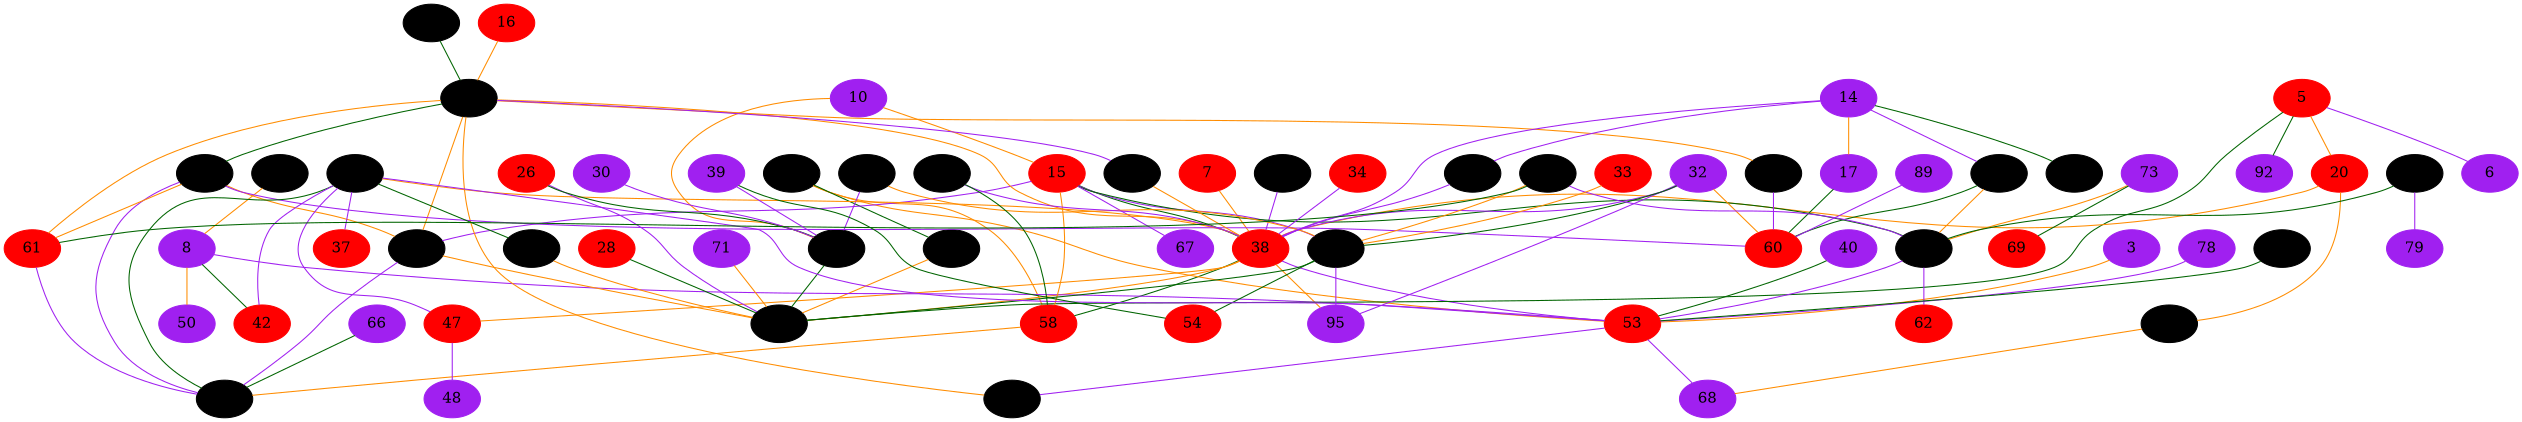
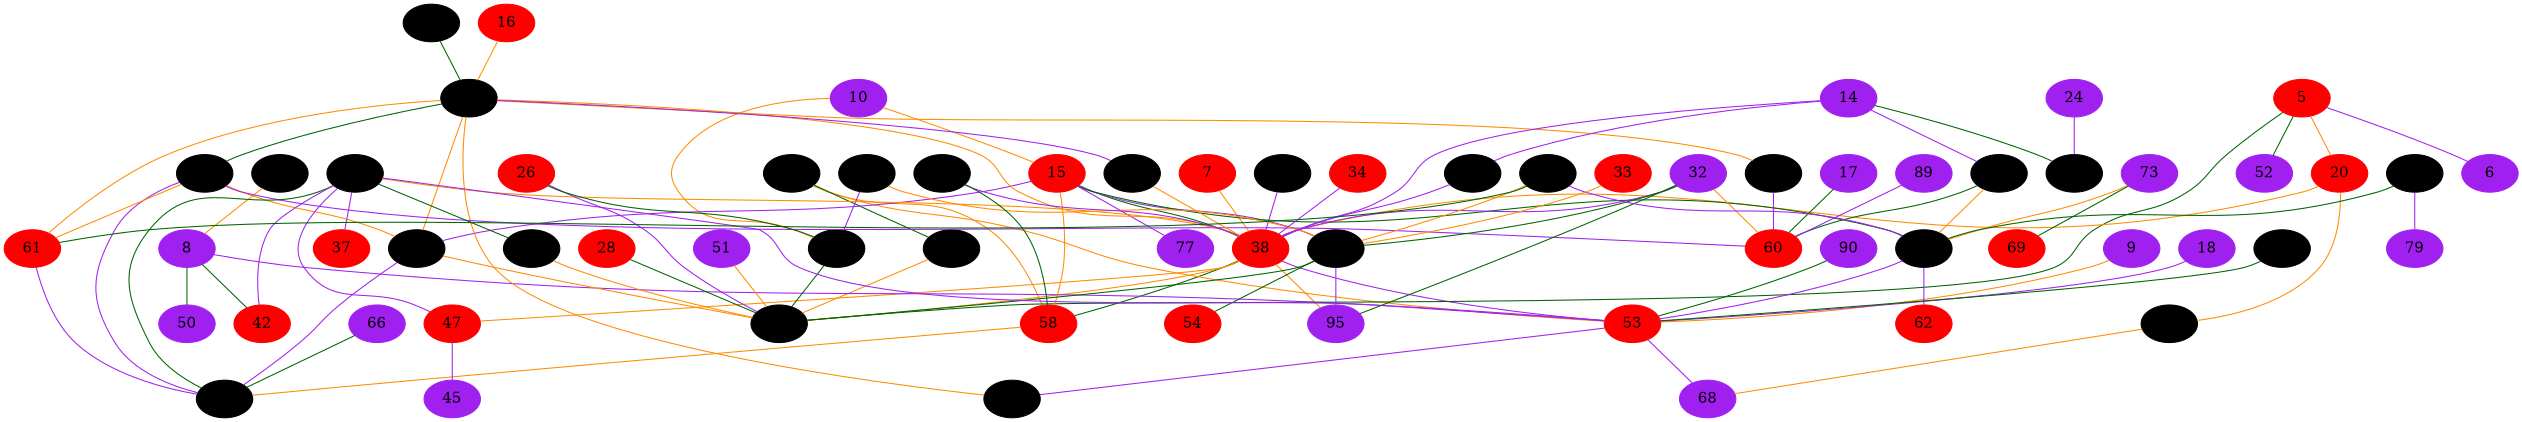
none -> (2074, 98)
(1849, 136) -> none
(602, 173) -> none
(716, 173) -> none
(2264, 173) -> (2264, 173)
(722, 249) -> (722, 249)
(1185, 249) -> (1185, 249)
(1849, 249) -> (1849, 249)
(2132, 249) -> (2132, 249)
(2207, 249) -> (2207, 249)
(1519, 251) -> (1519, 251)
(187, 286) -> (187, 286)
(452, 399) -> (452, 399)
